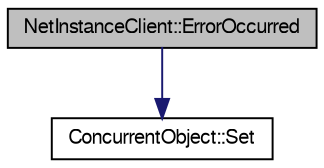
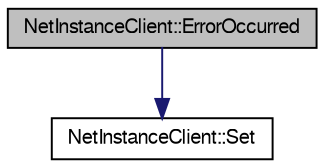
(162, 139) -> (162, 139)
